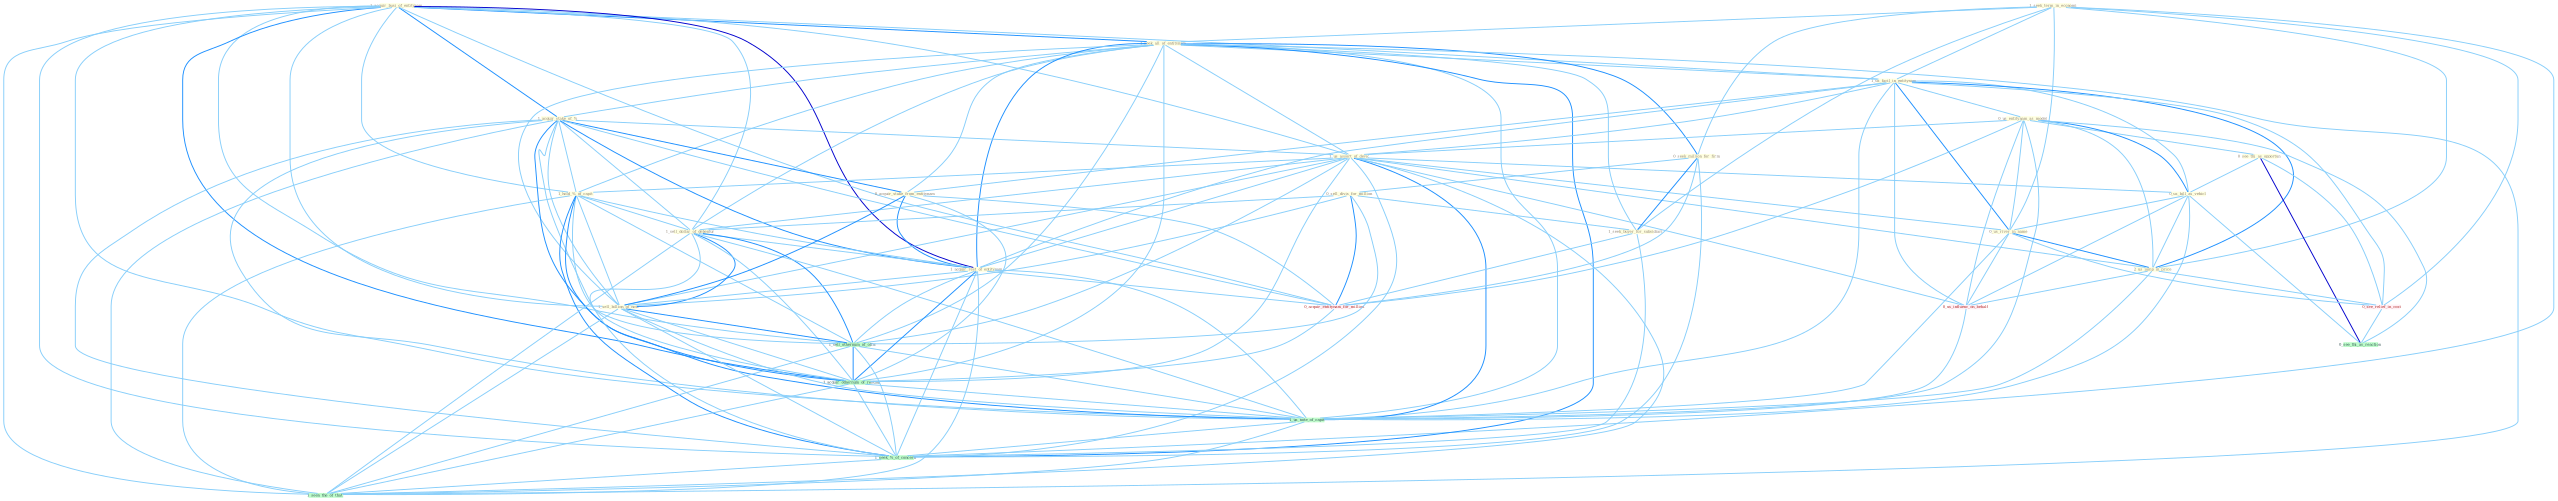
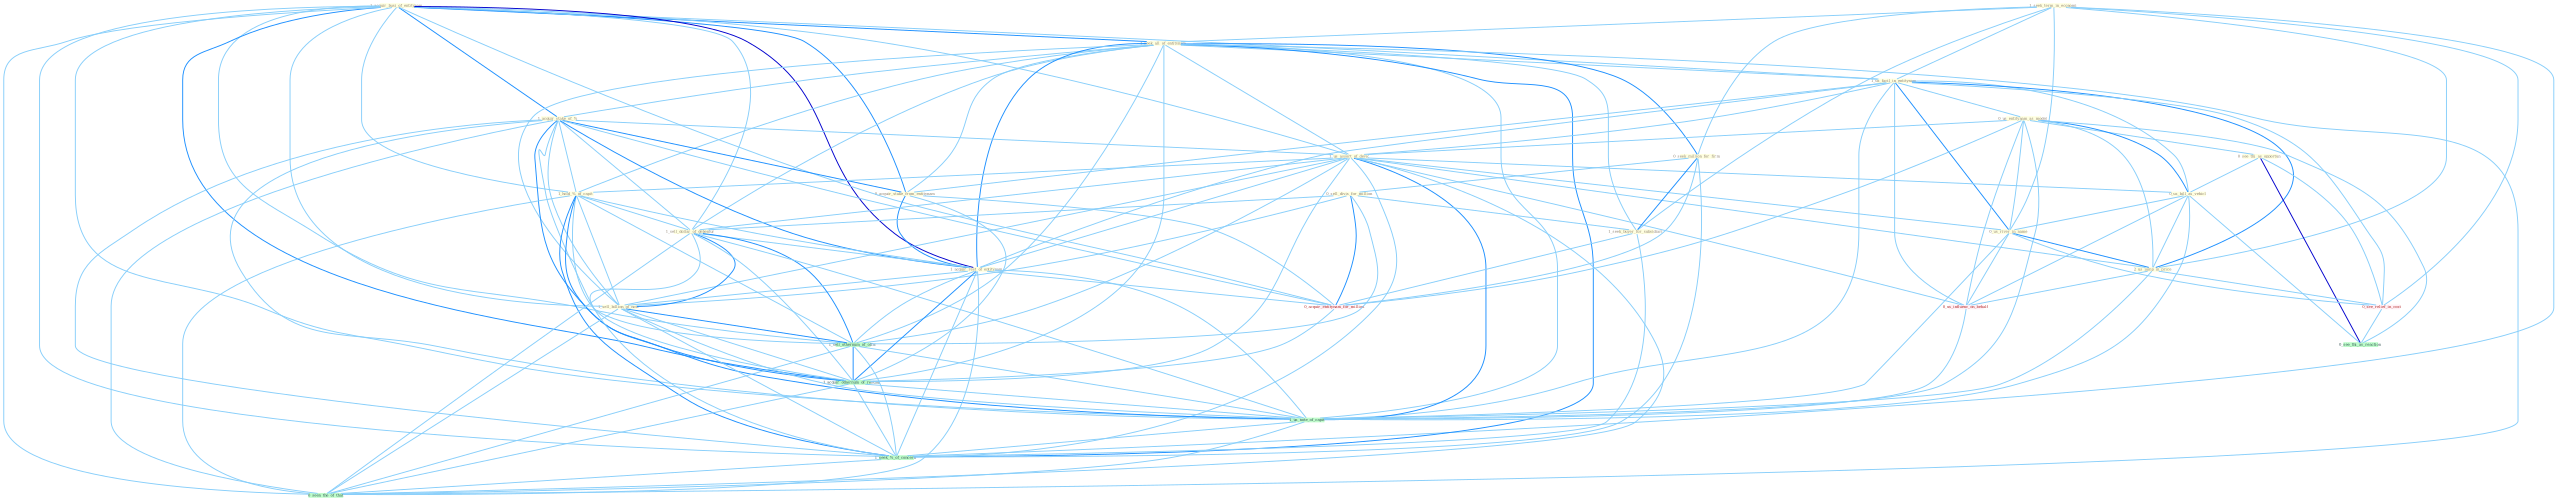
(769, 262) -> (788, 36)
(326, 495) -> (326, 495)
